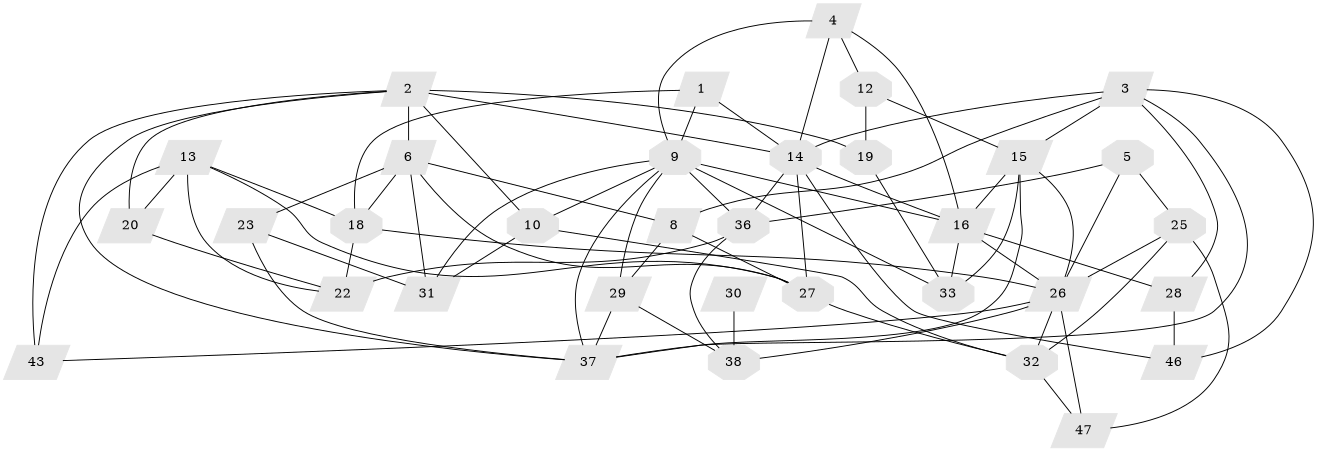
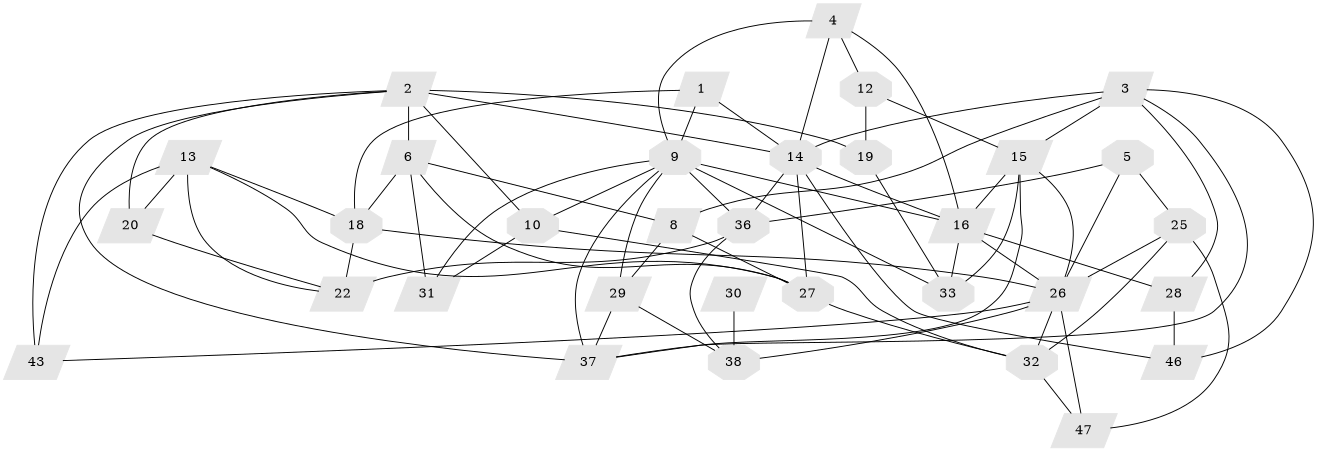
(246, 226) -> none
